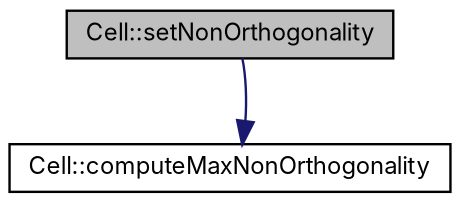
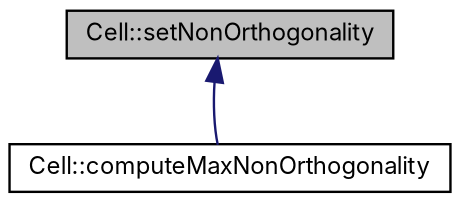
(246, 90) -> (214, 113)
